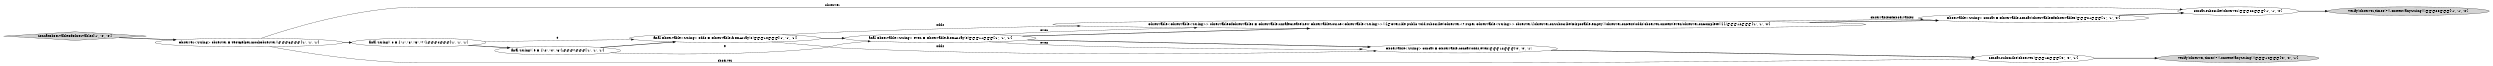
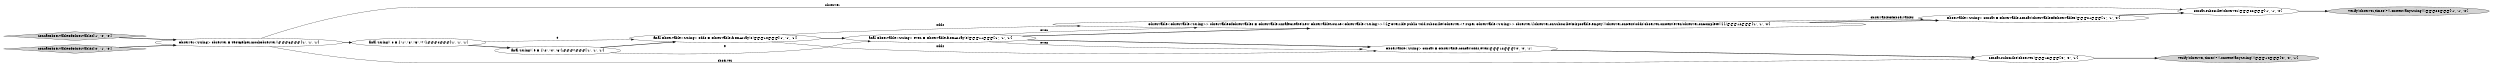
none -> (75, 49)
